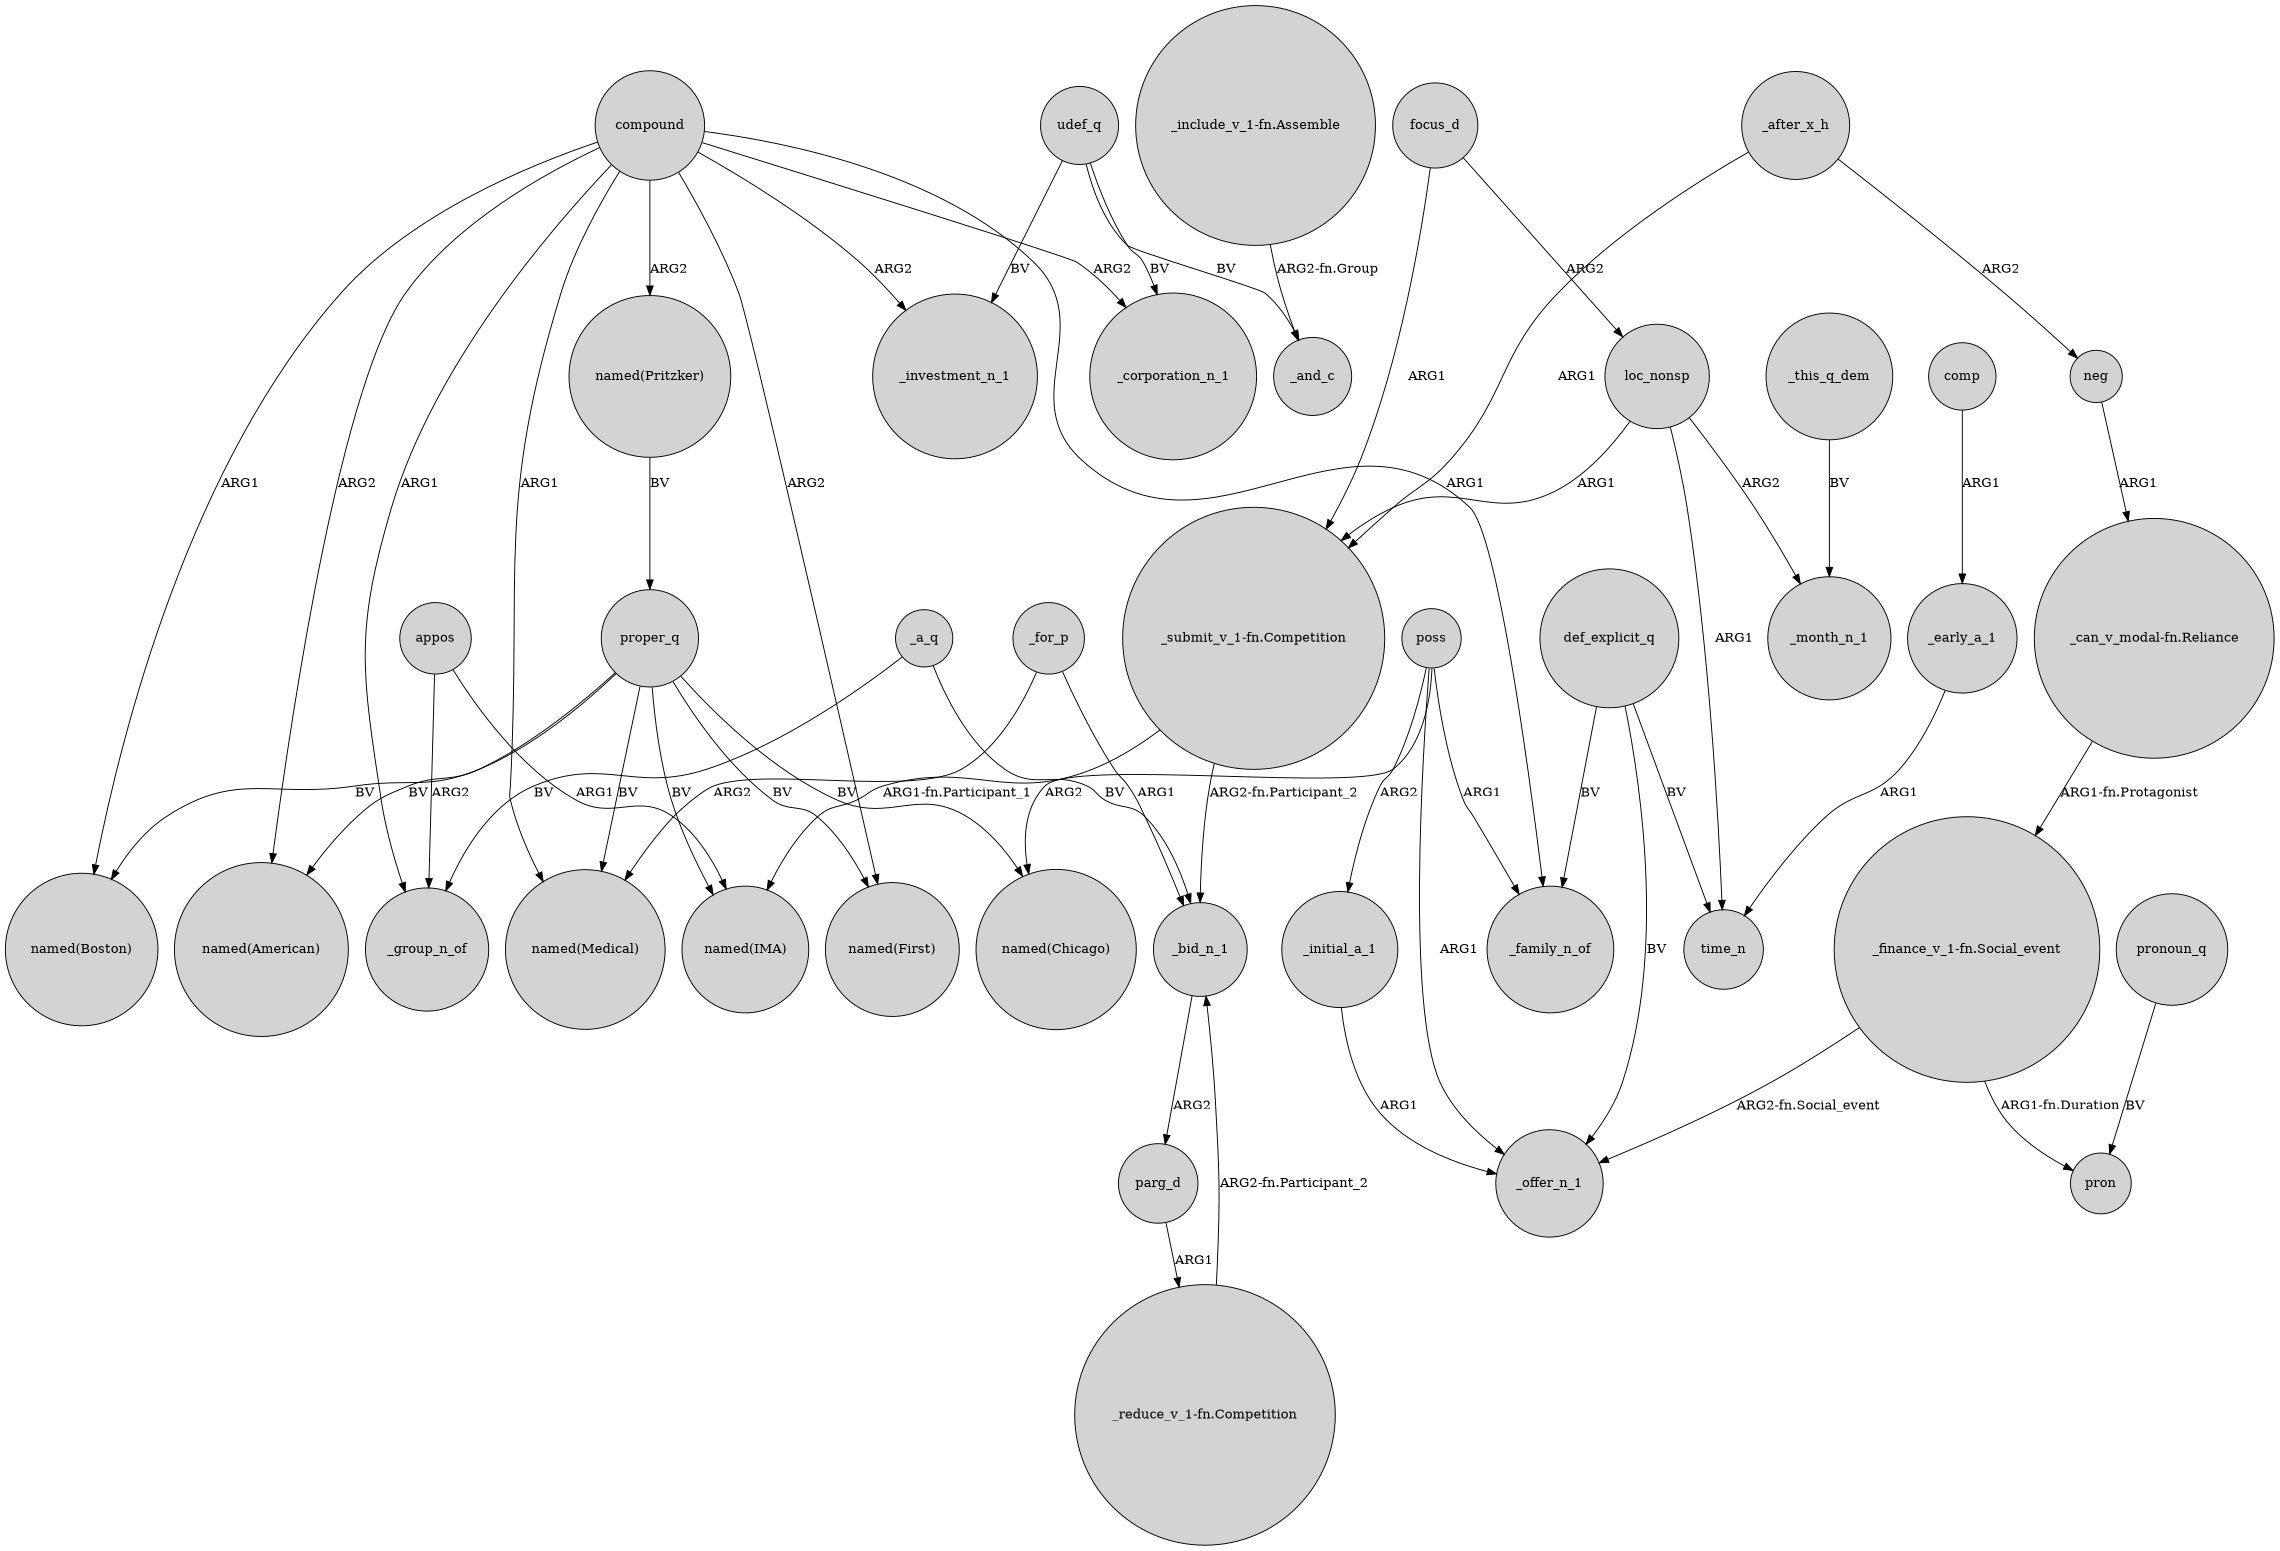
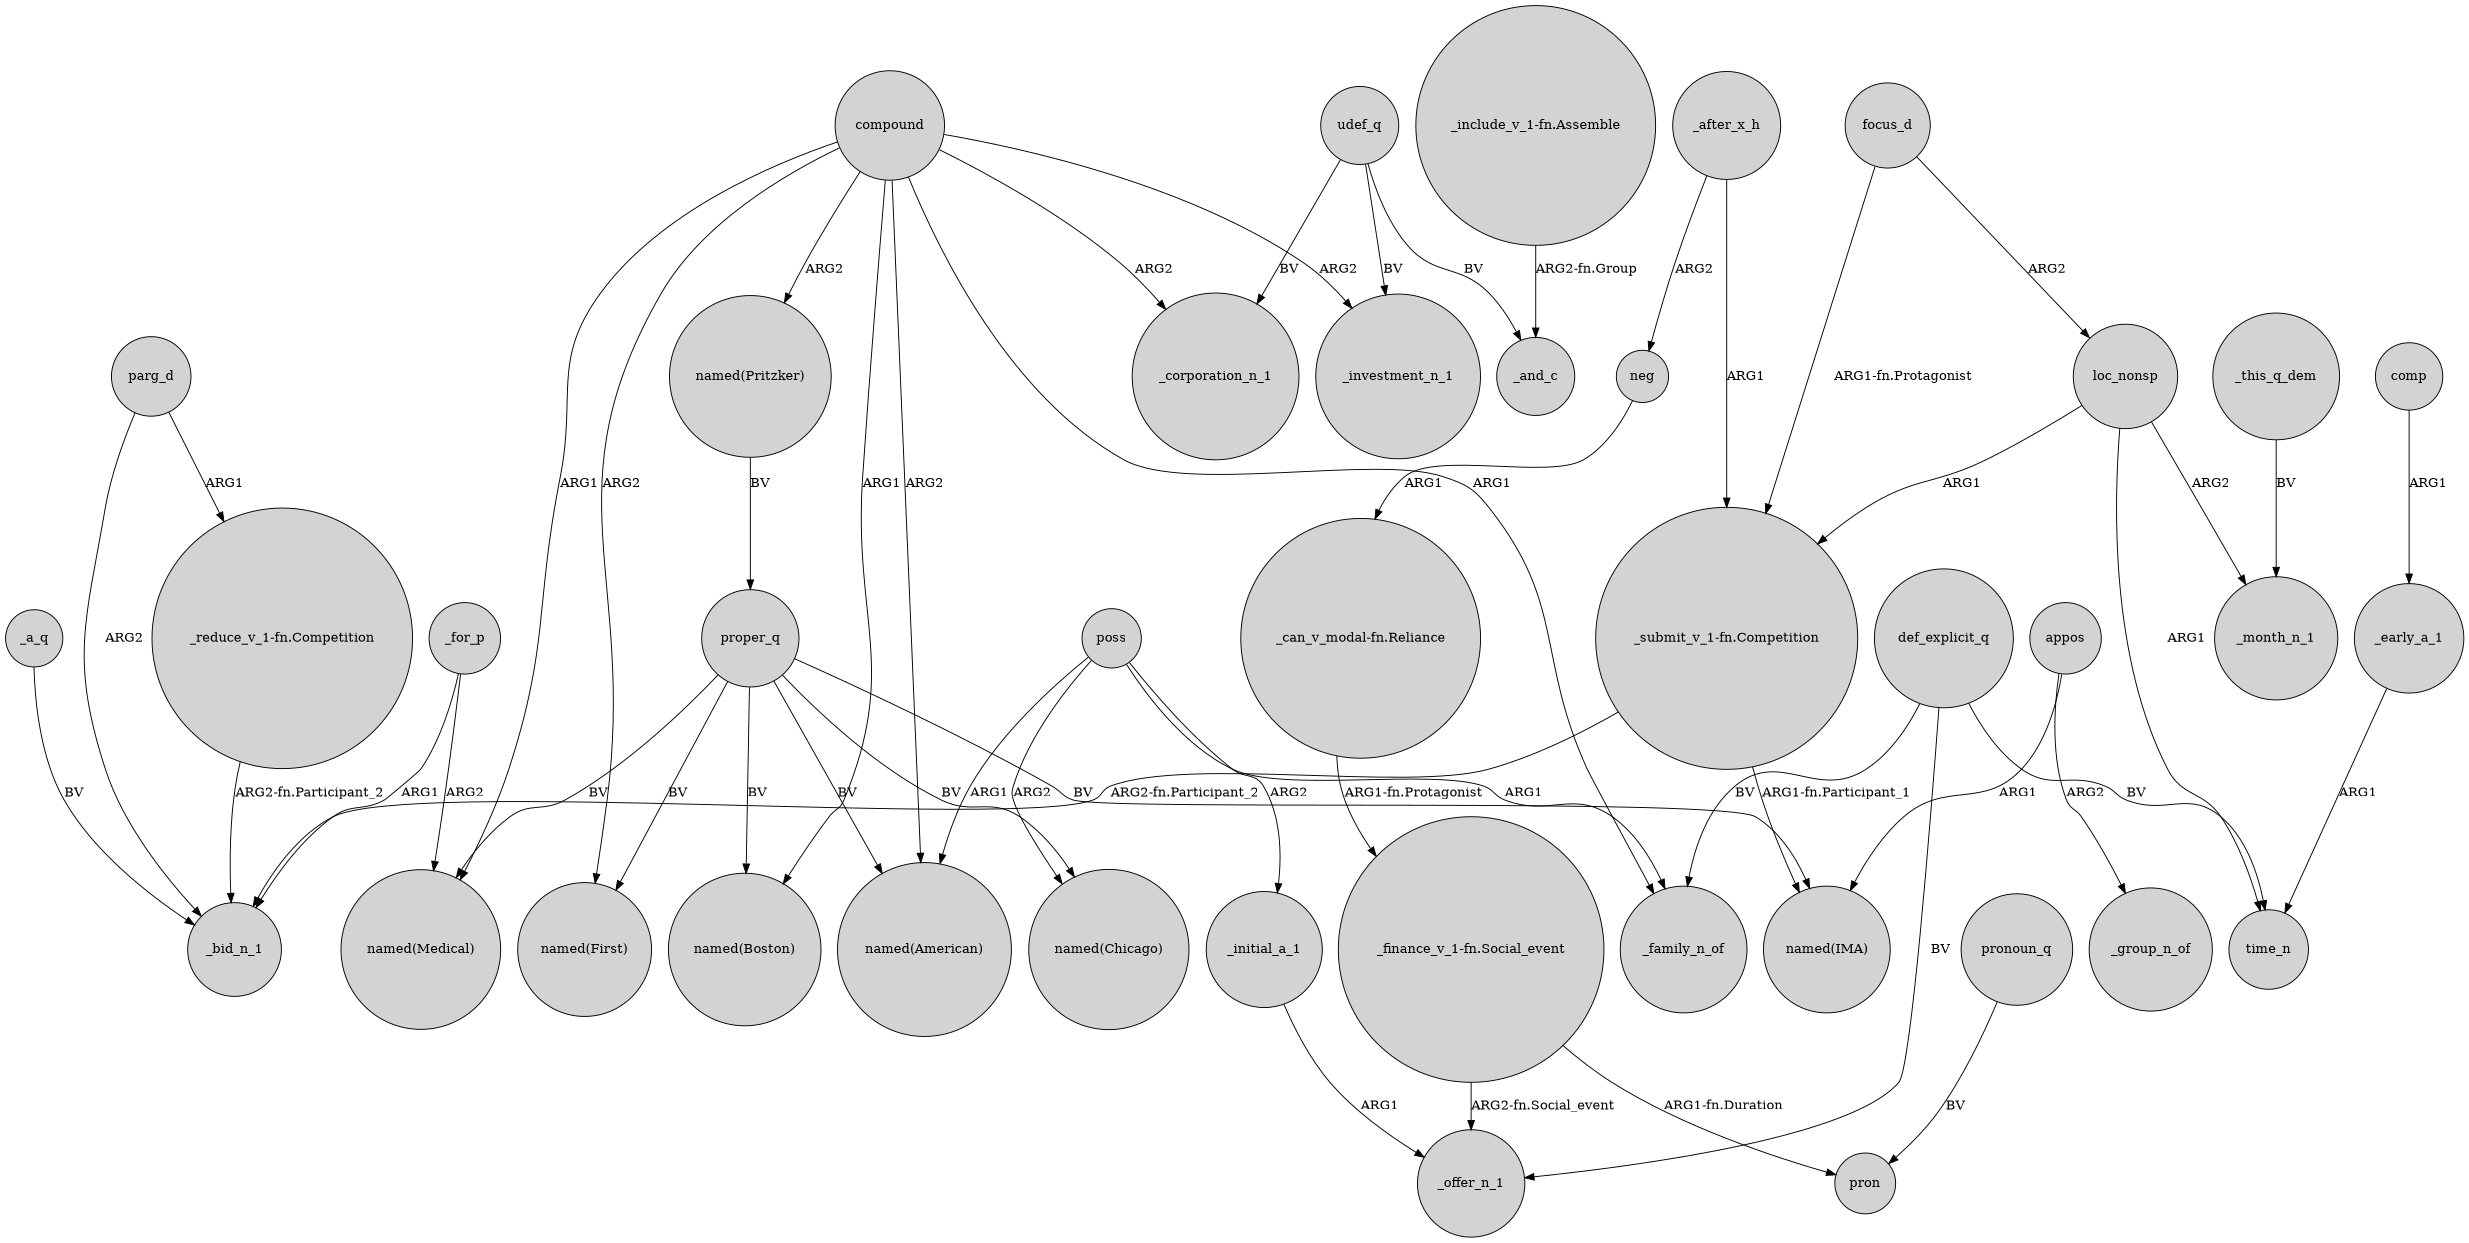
(1427, 376) -> (1904, 376)
(396, 494) -> none
(681, 776) -> none
(1420, 920) -> (999, 744)
(1179, 1065) -> (85, 673)
